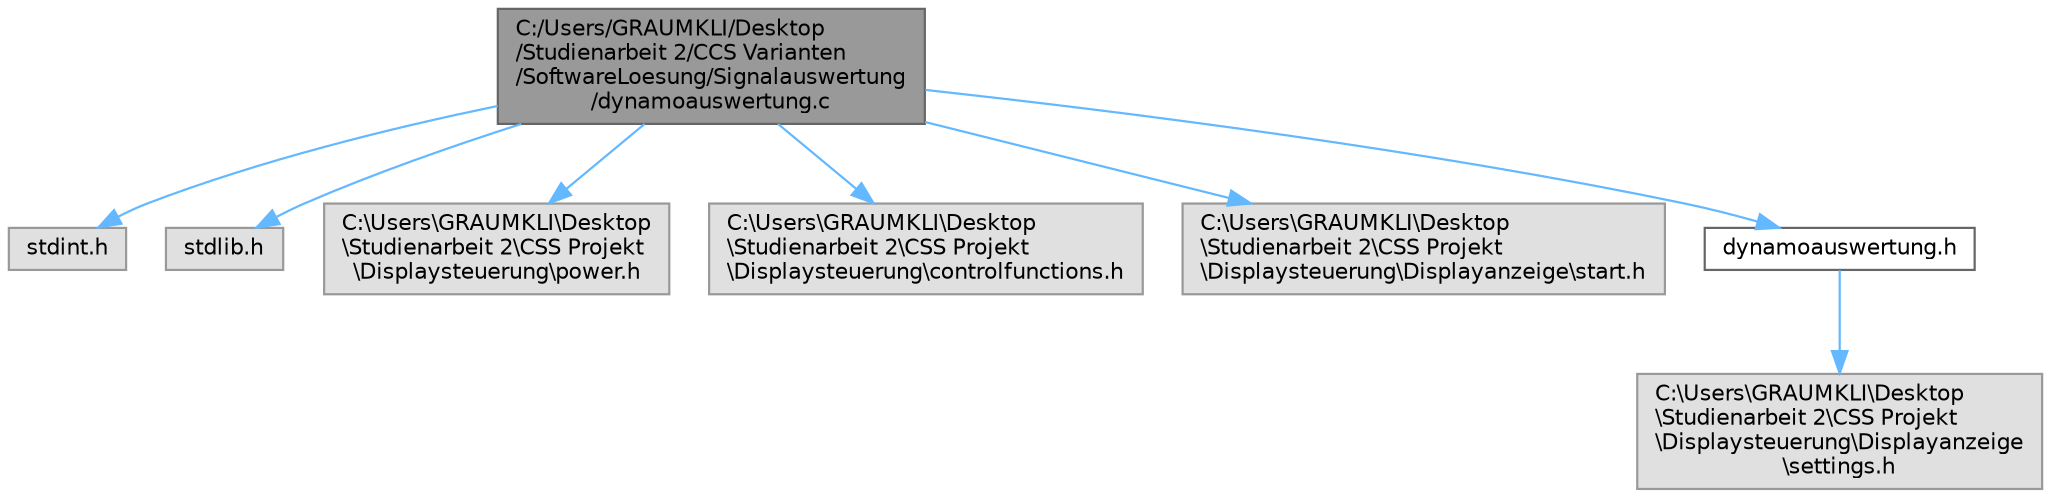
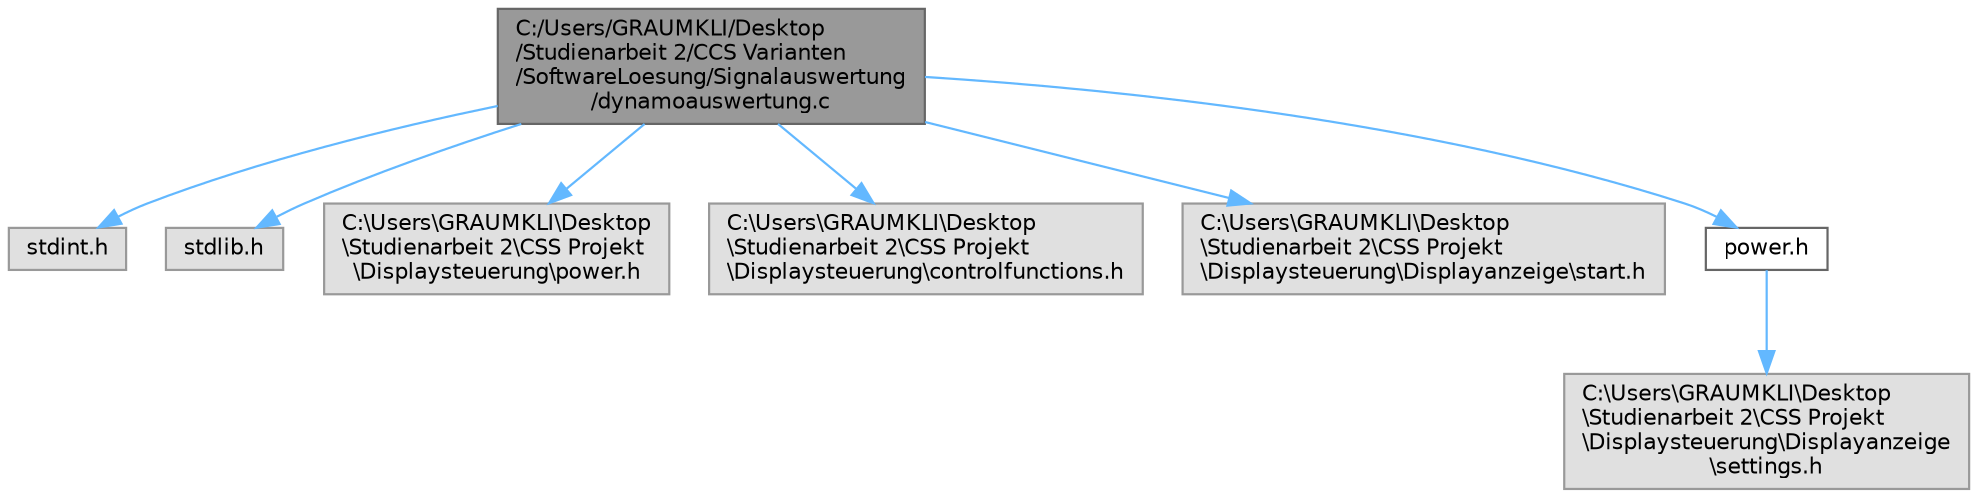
(1840, 249) -> (1767, 249)
